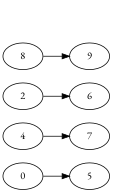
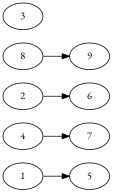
none -> (23, 16)
(23, 176) -> (23, 176)
